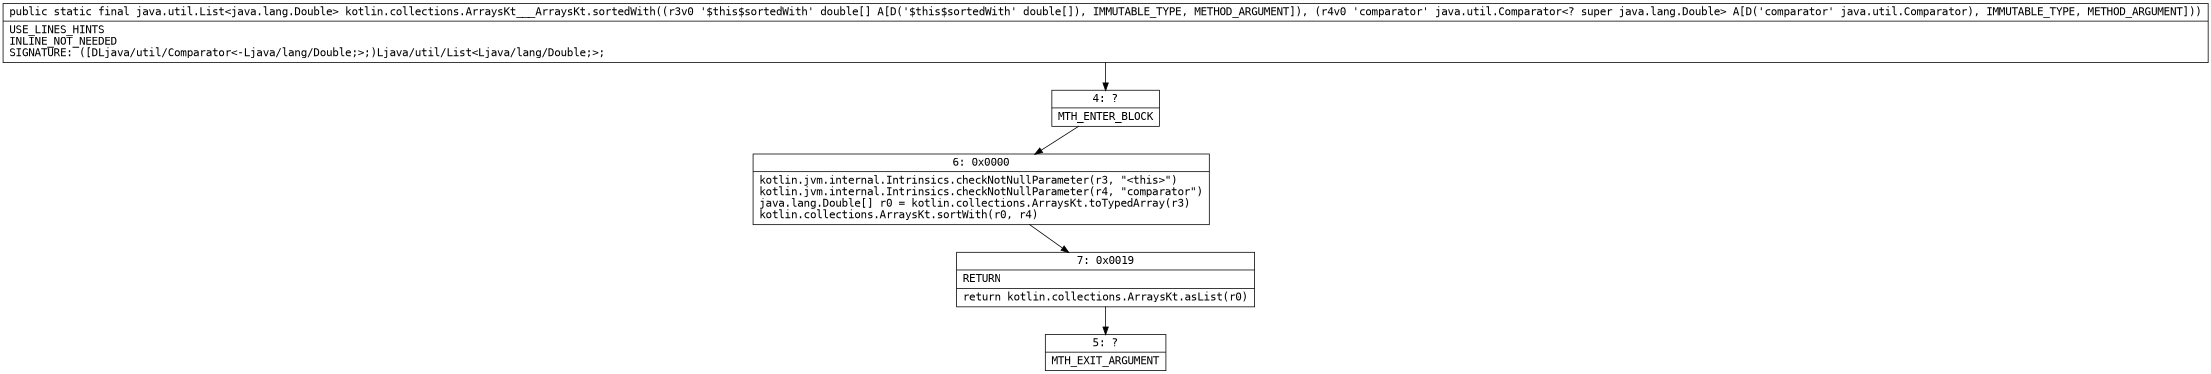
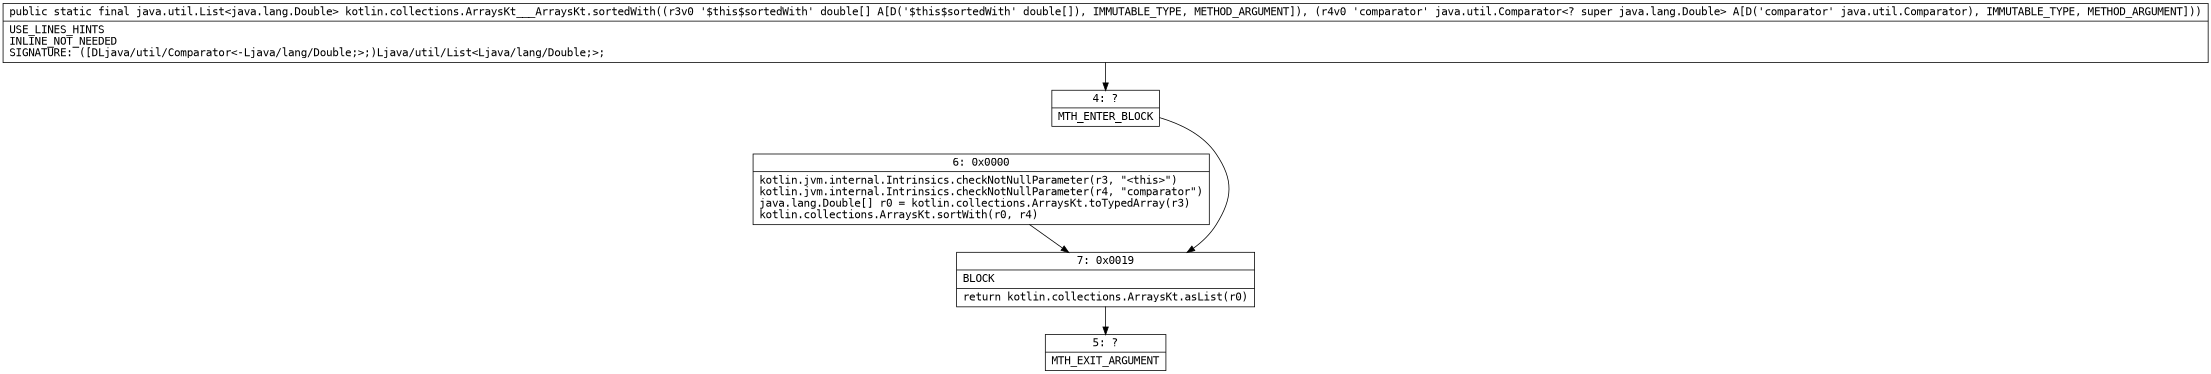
(1060, 138) -> (1226, 172)
(982, 279) -> (979, 279)
